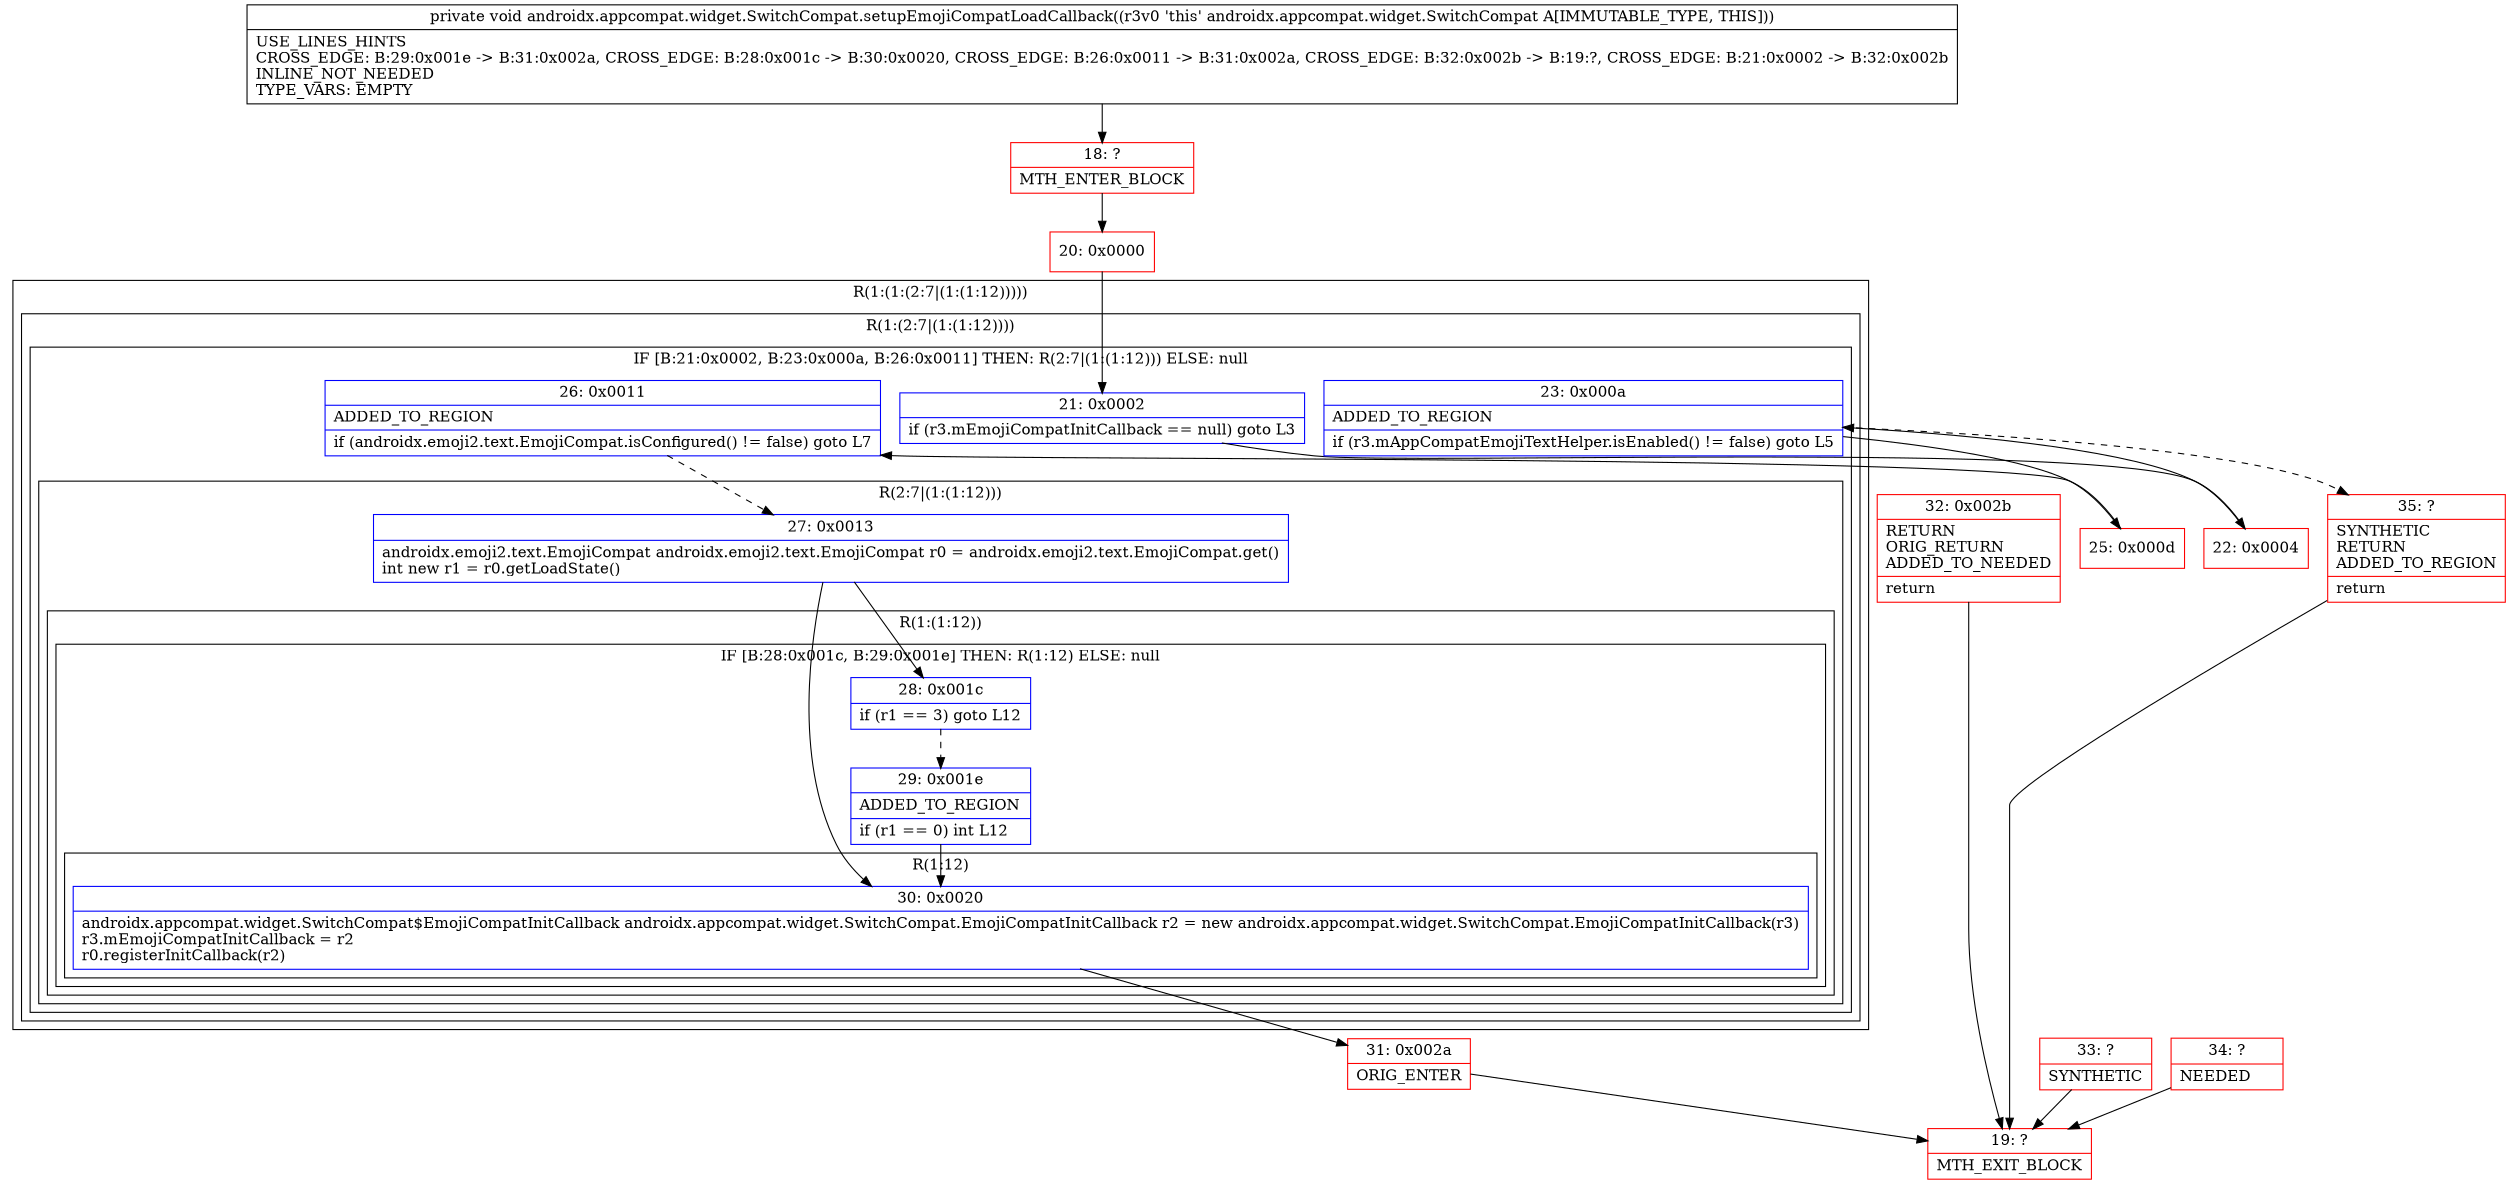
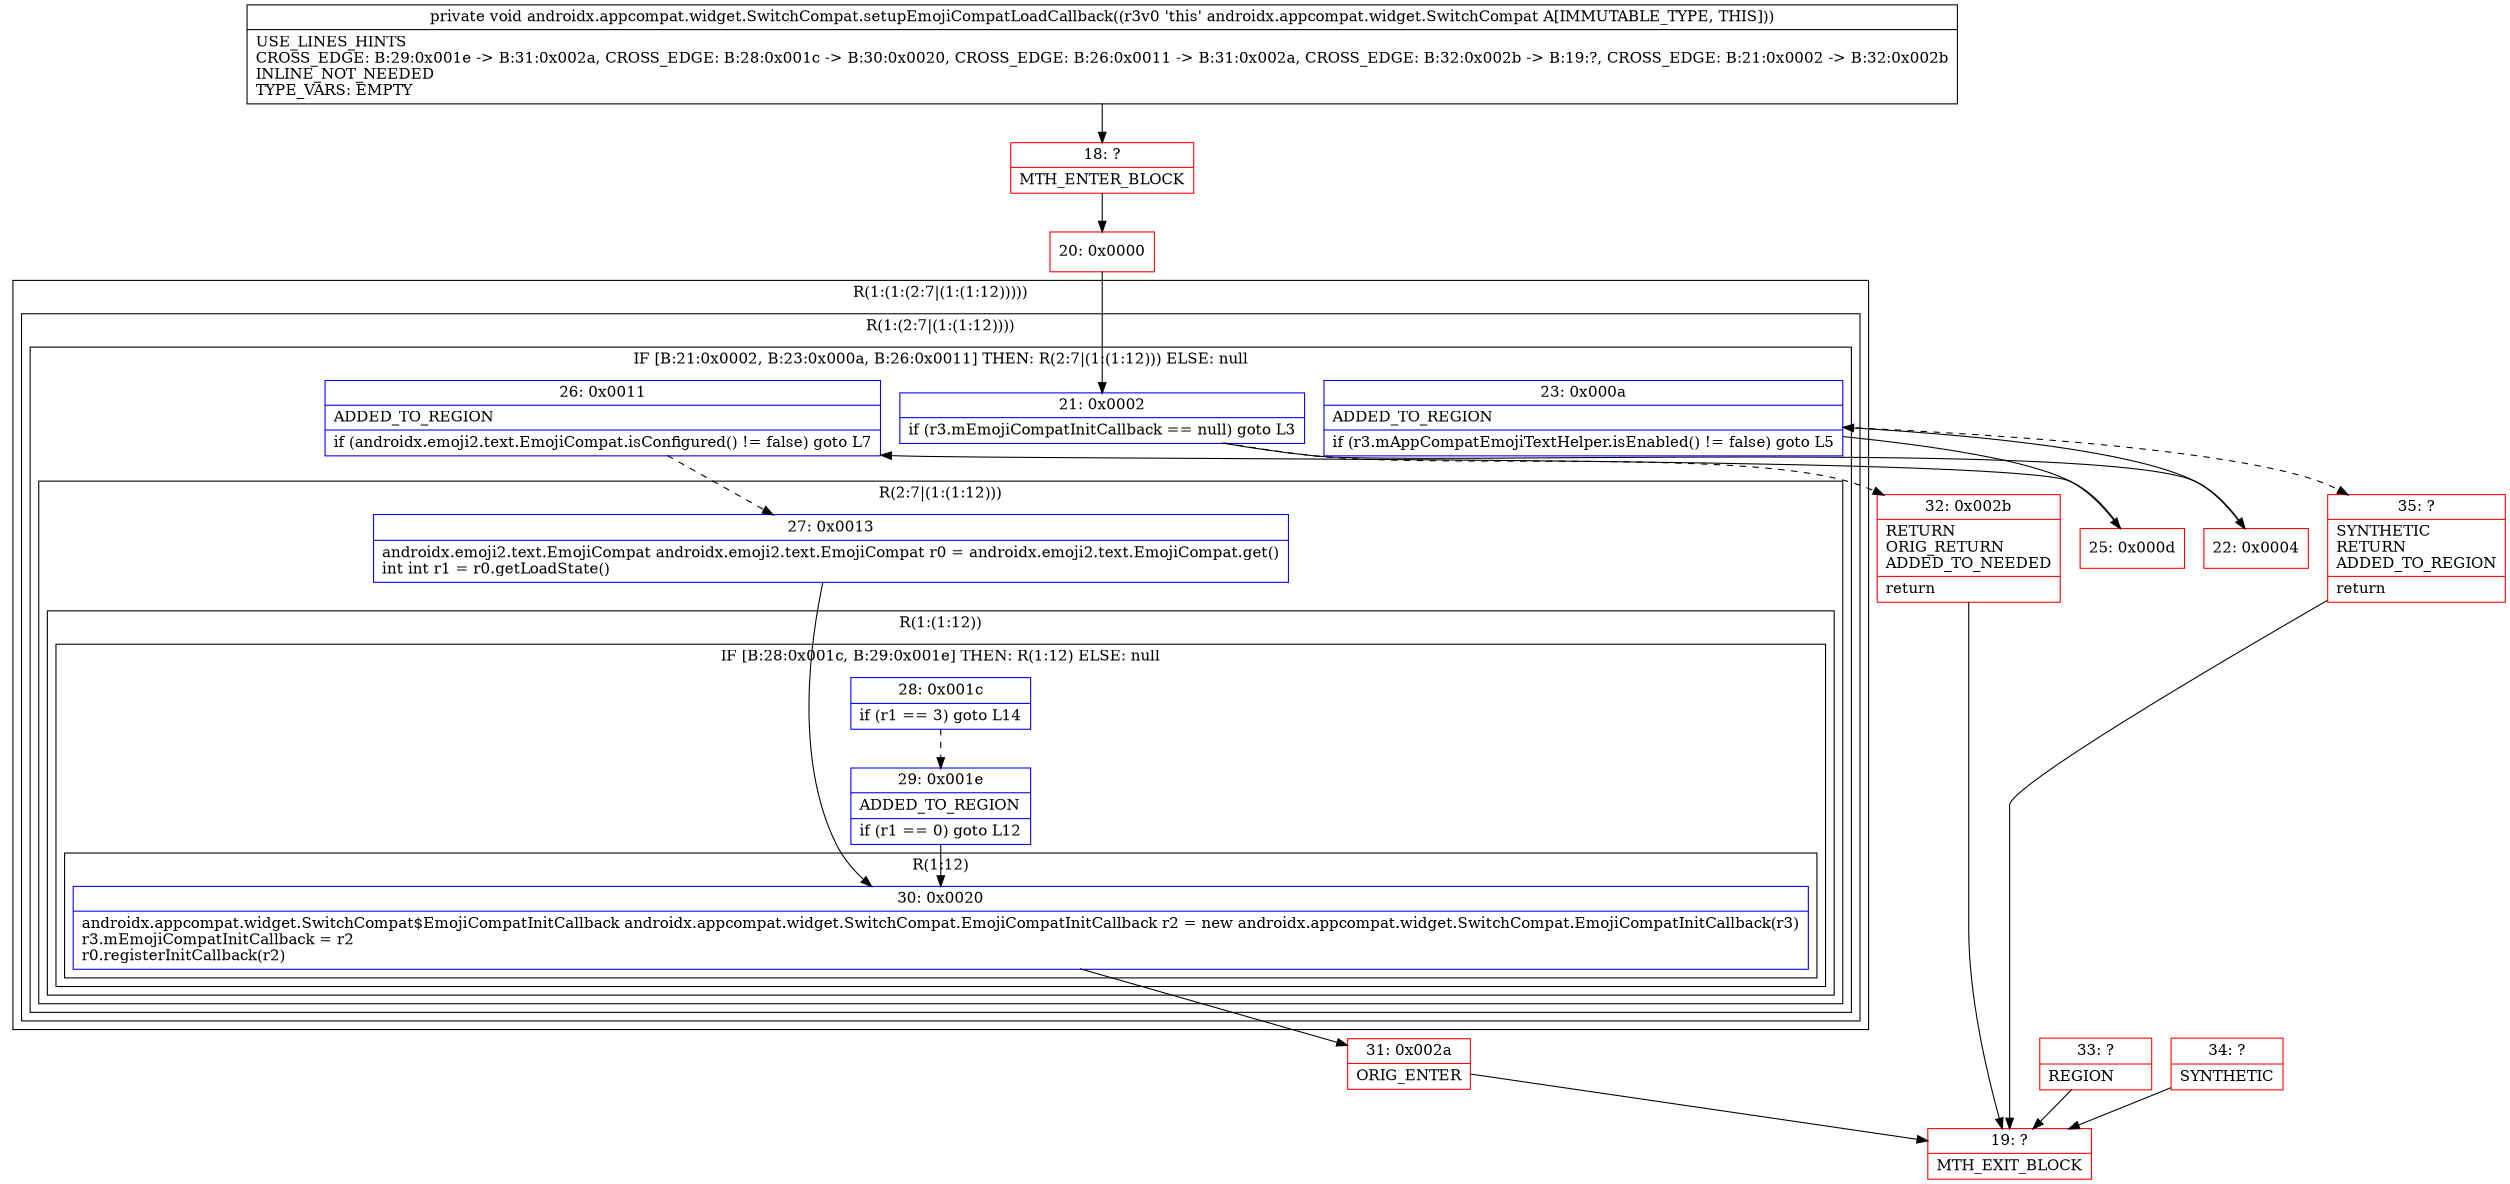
none -> (1550, 461)
(502, 569) -> (496, 569)
(886, 625) -> none
(941, 716) -> (941, 716)
(934, 831) -> (941, 831)
(2096, 1076) -> (2081, 1076)
(2216, 1076) -> (2227, 1076)
